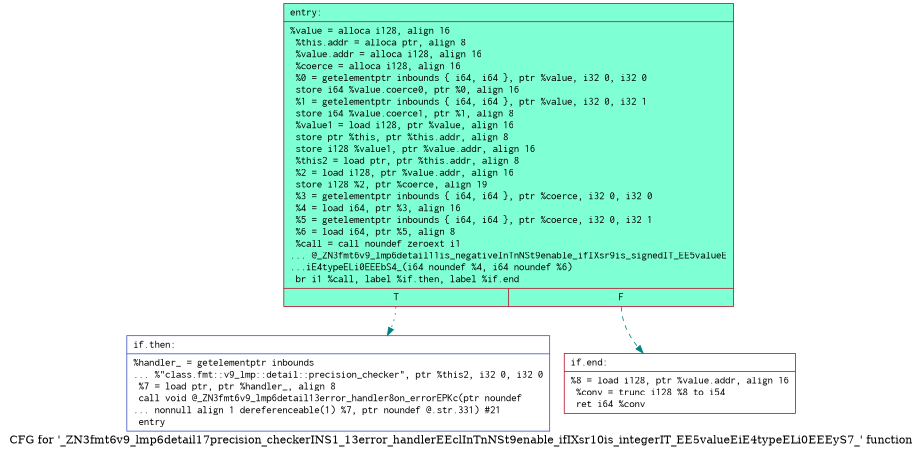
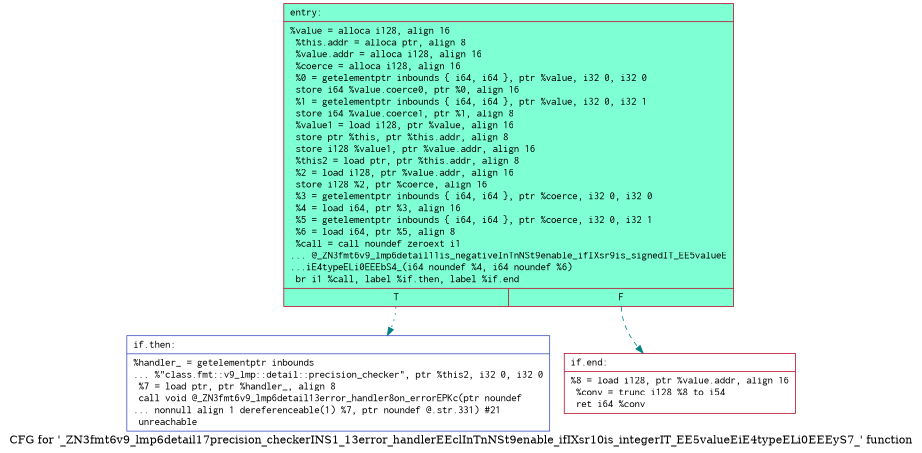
(389, 184) -> (389, 184)
(149, 422) -> (165, 422)
